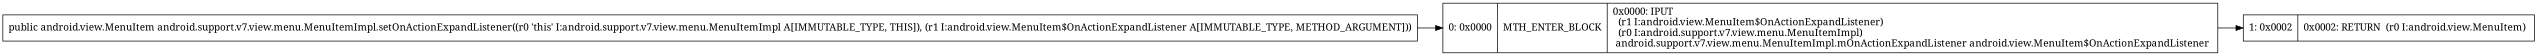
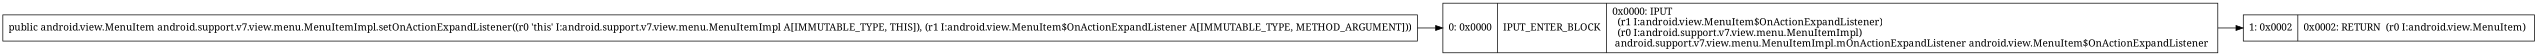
(1552, 28) -> (1552, 28)
